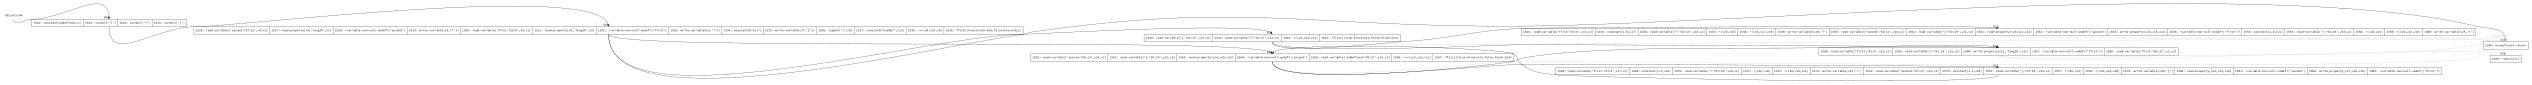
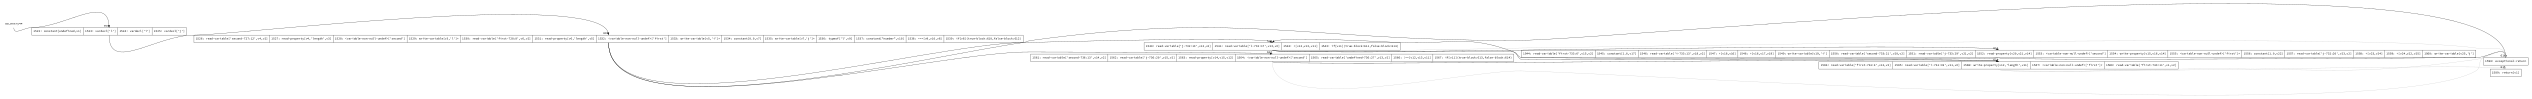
(2202, 38) -> (2253, 59)
none -> (1634, 58)
(1999, 71) -> none
